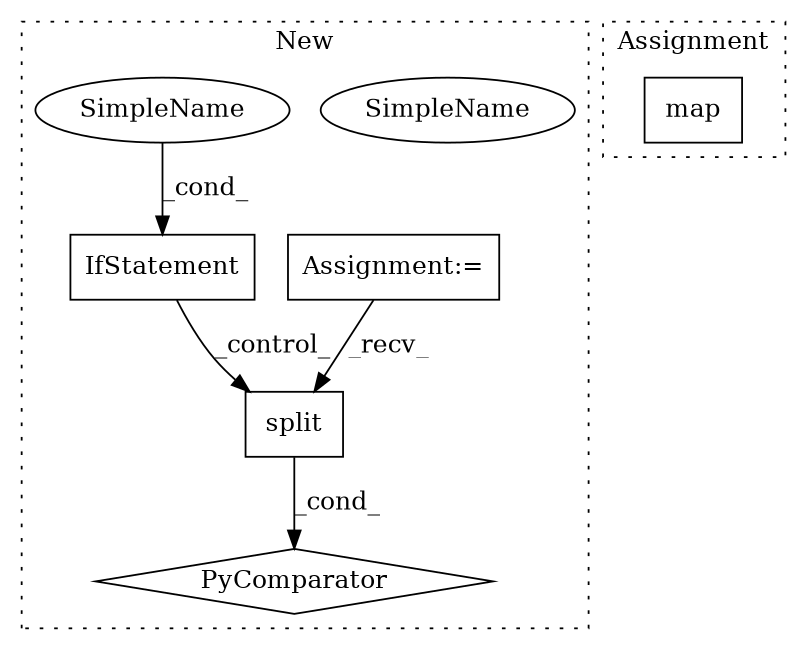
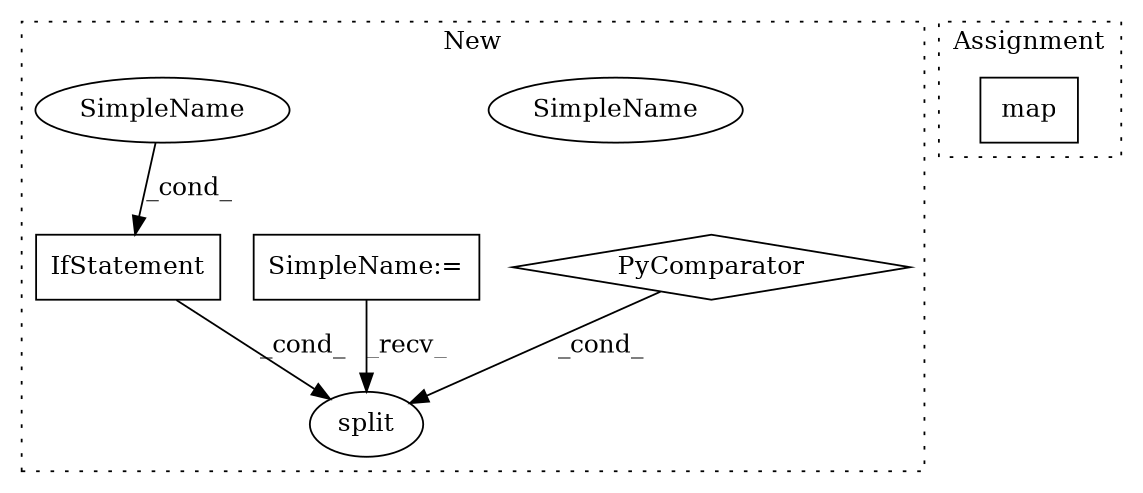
(394, 267) -> (367, 267)
(273, 346) -> (303, 346)
(294, 424) -> (367, 424)
(294, 494) -> (544, 344)
